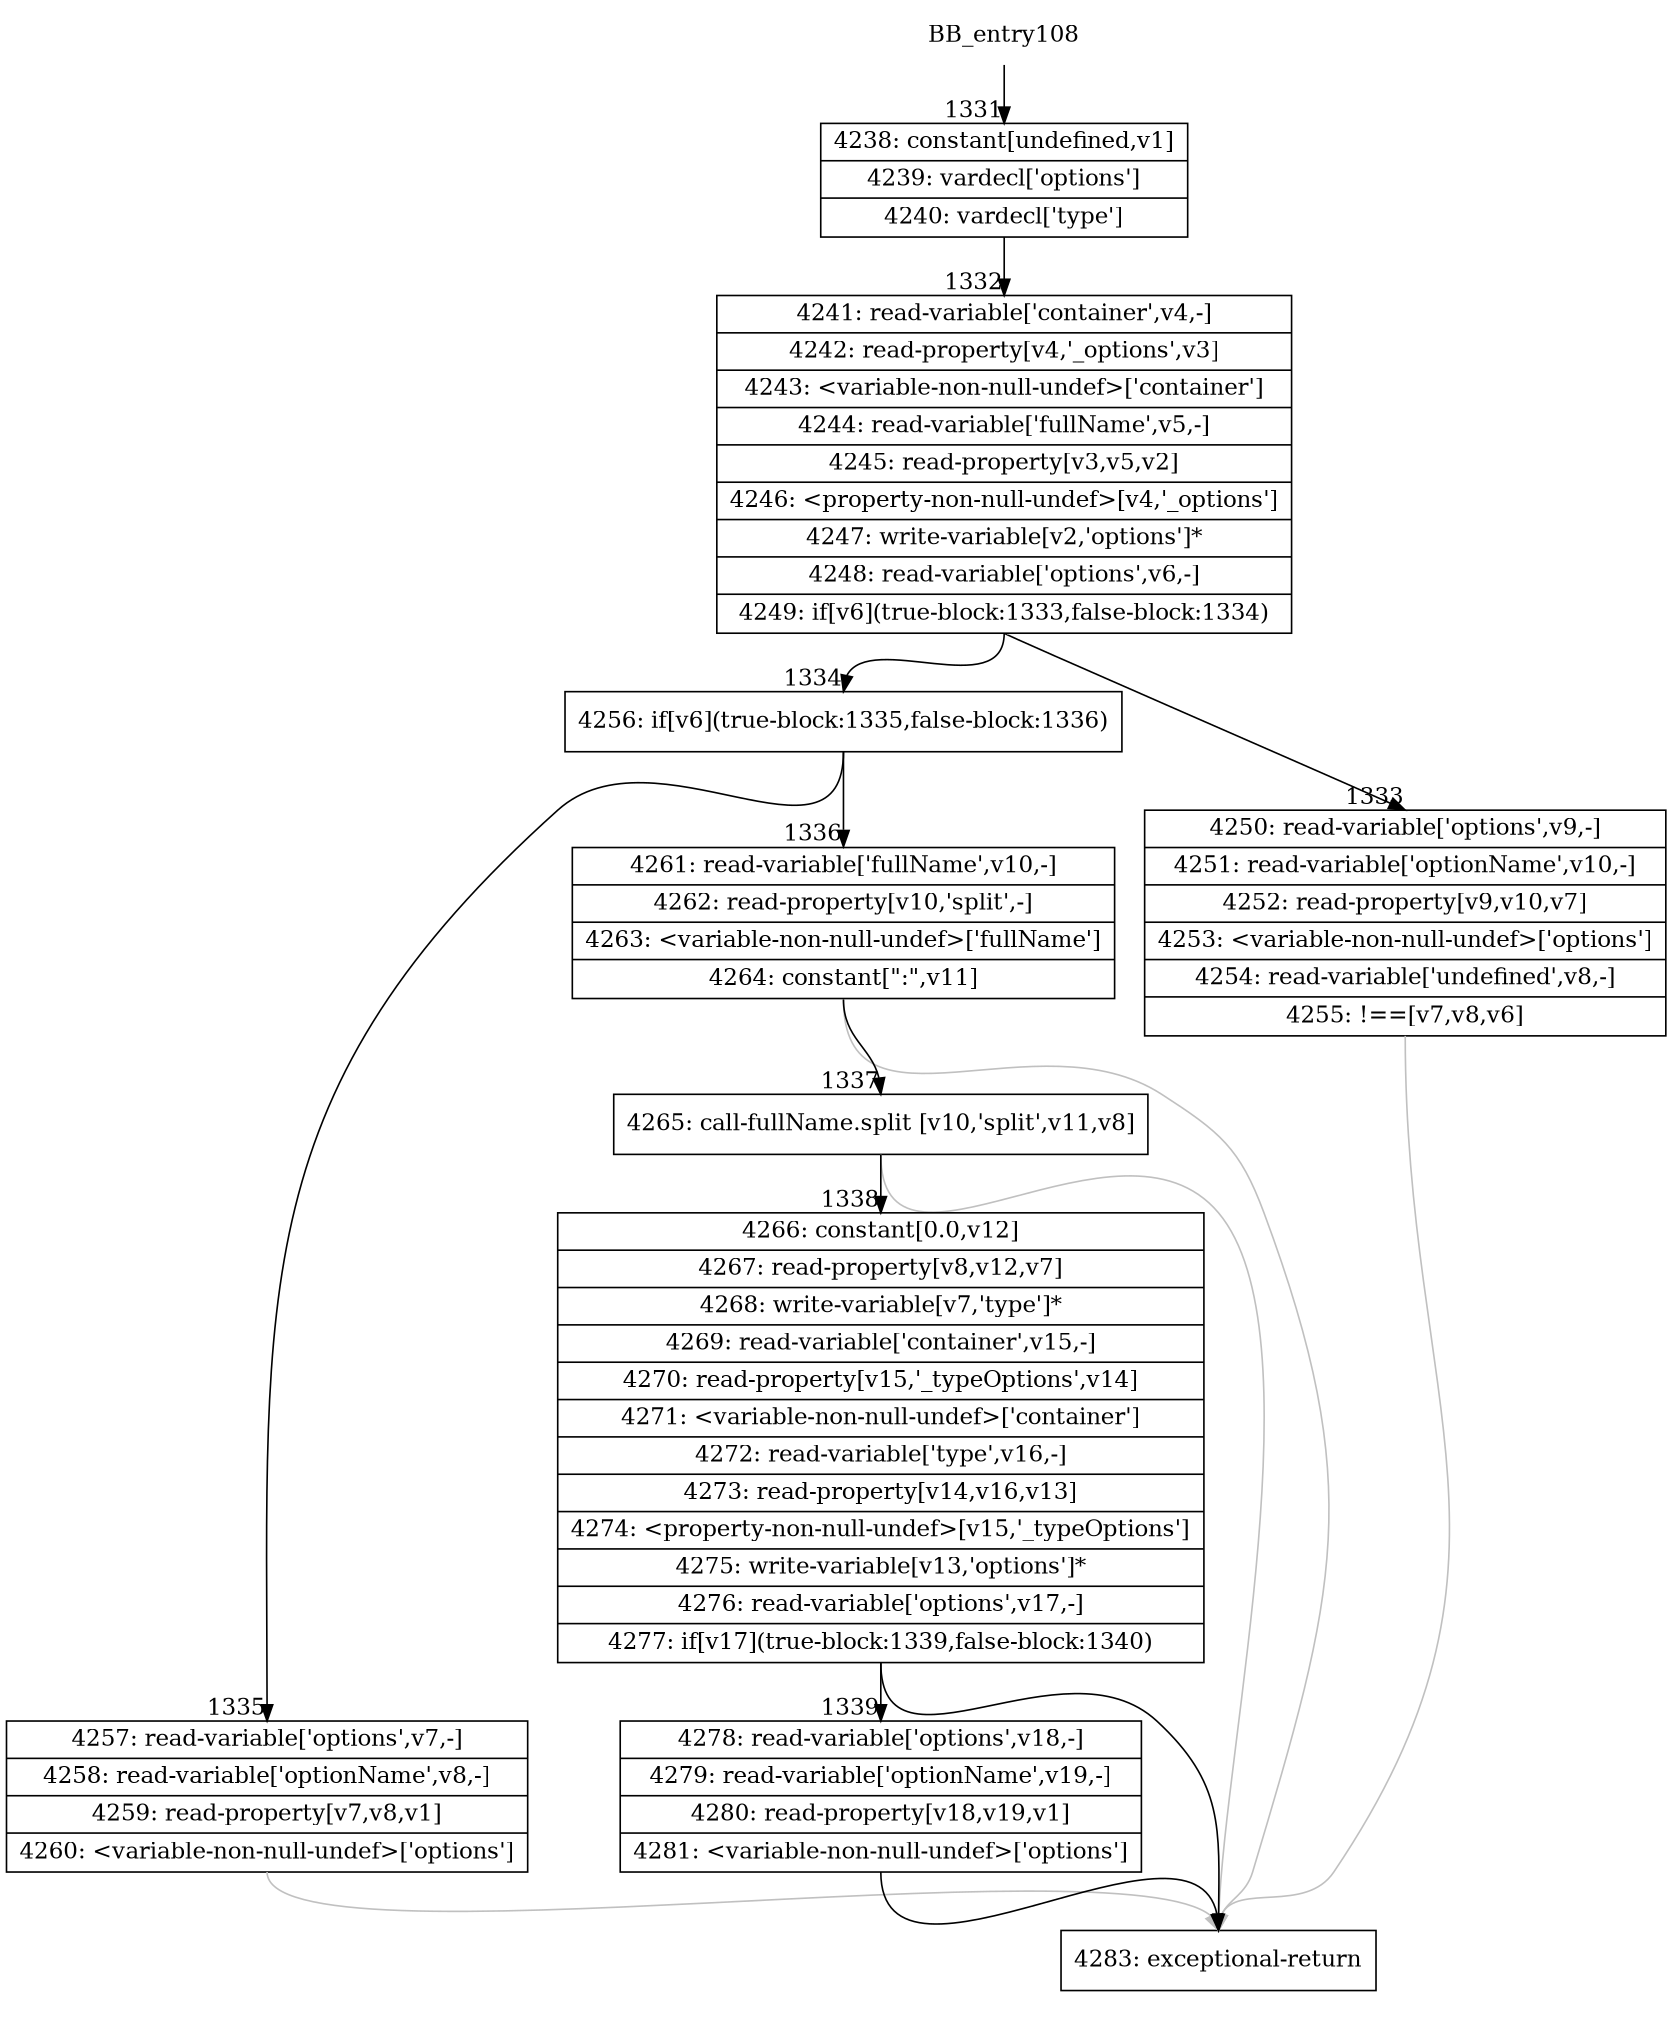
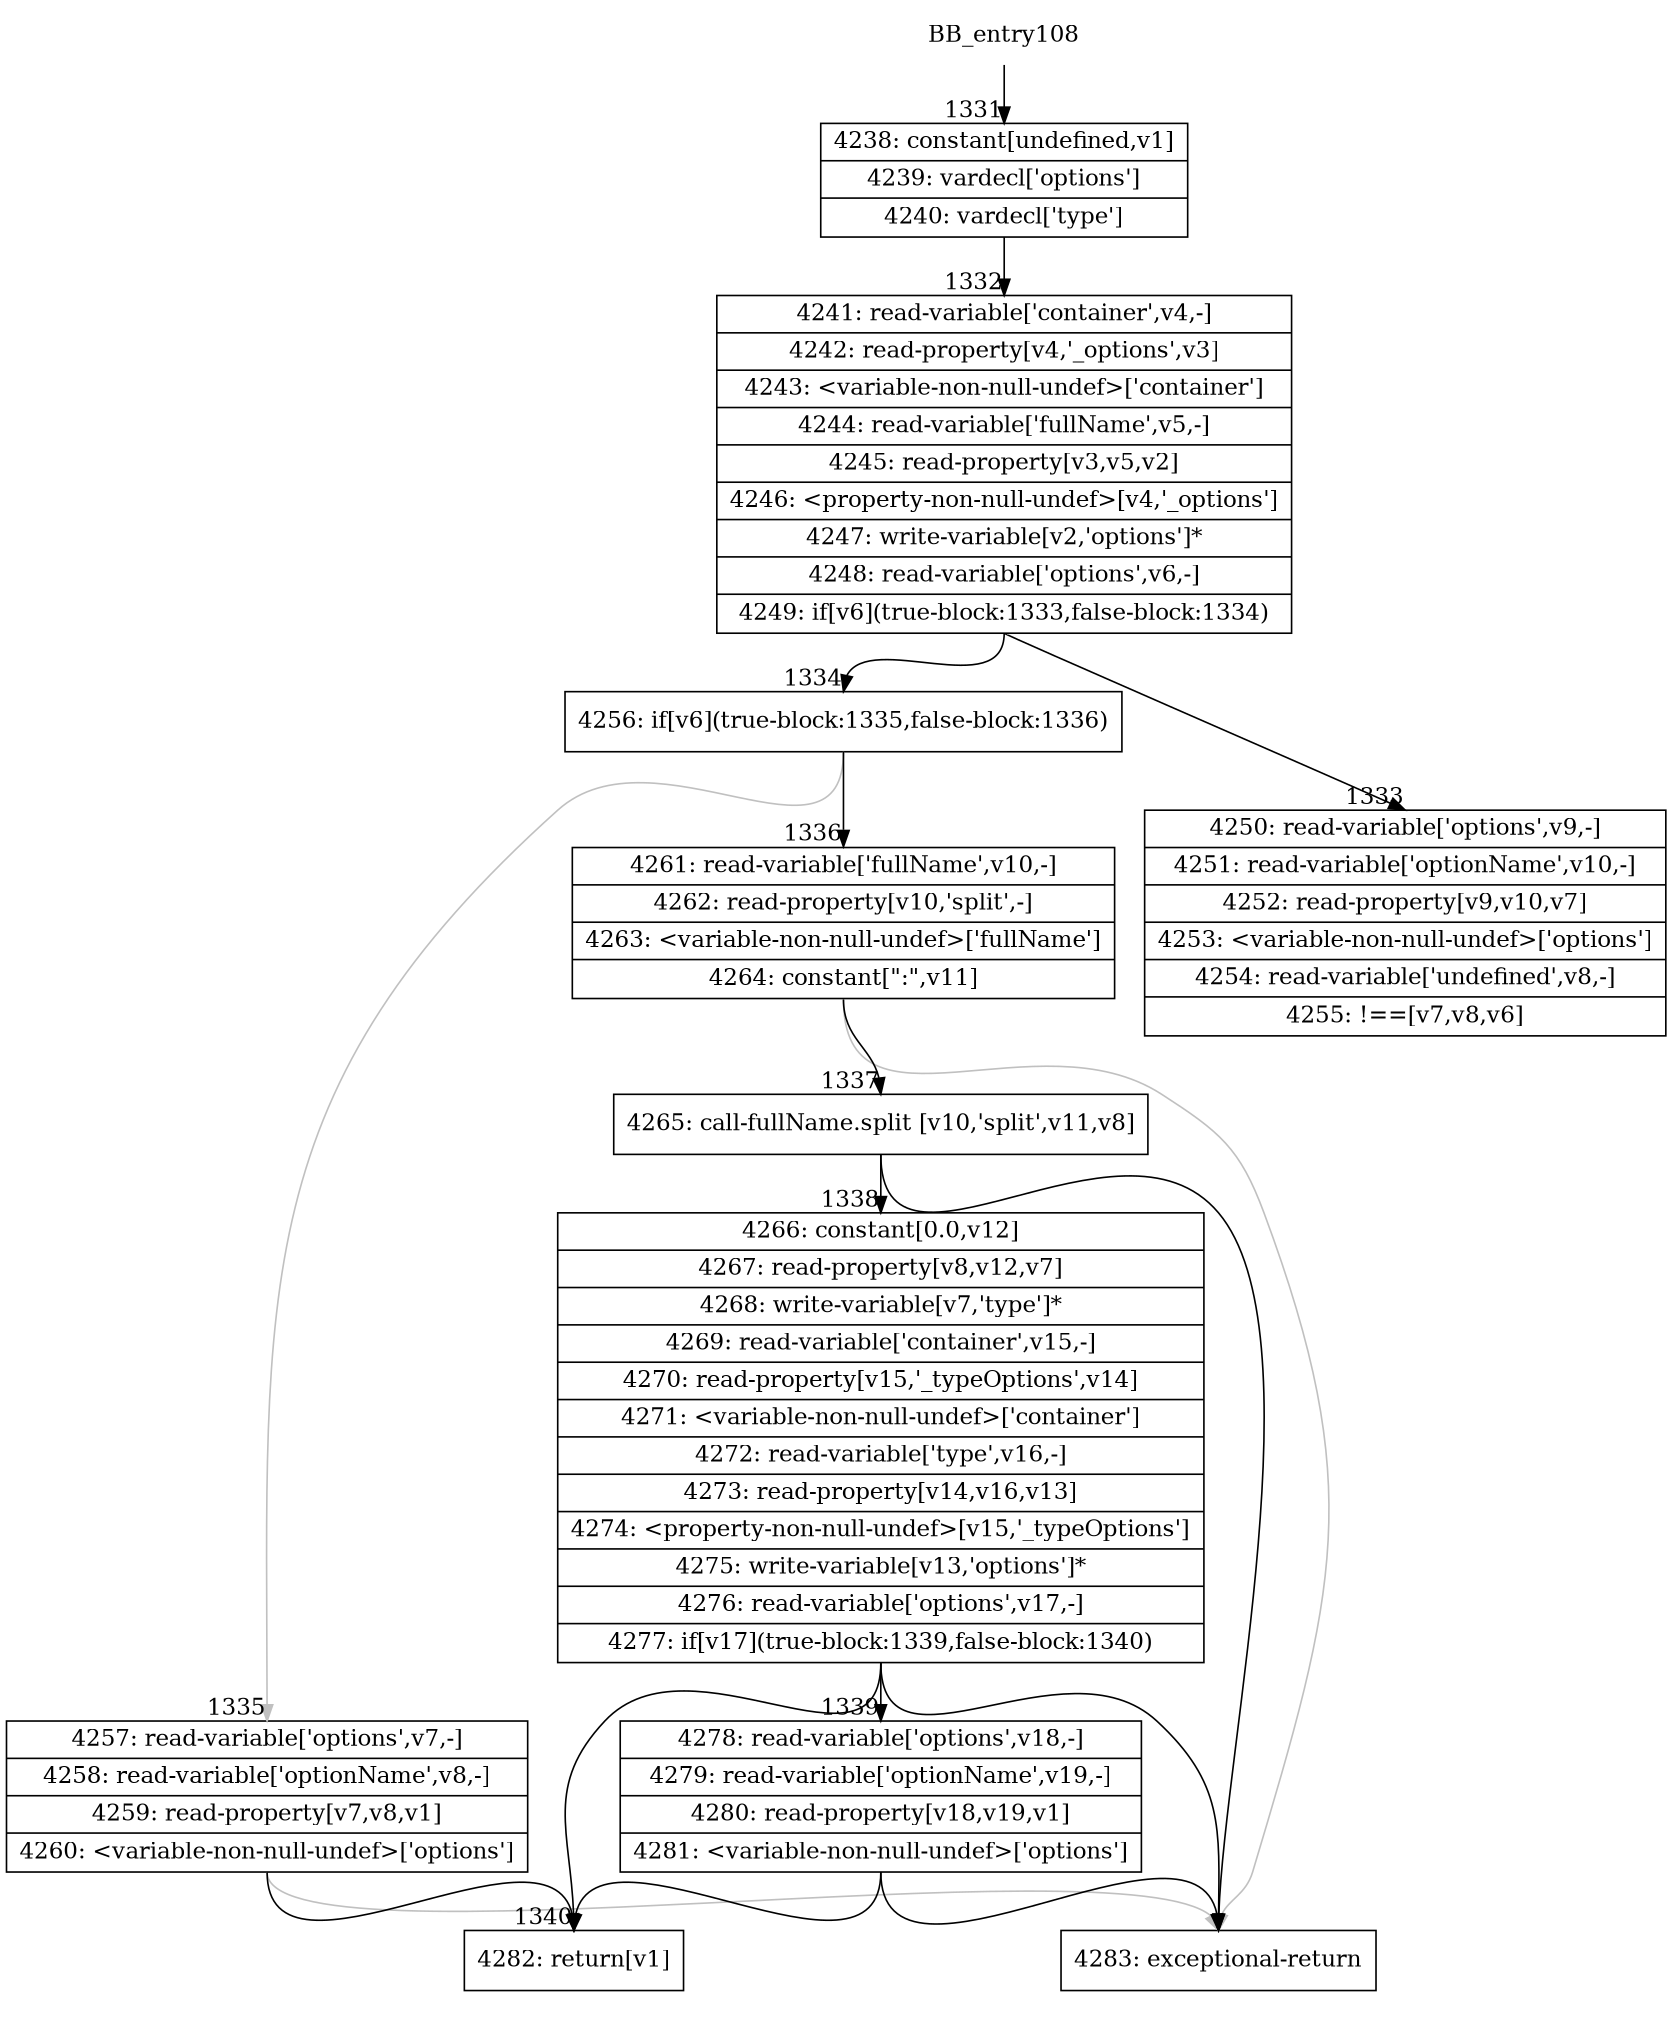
(352, 1063) -> (352, 1063)
(1262, 1367) -> (1262, 1367)
(1448, 1527) -> none
none -> (574, 1961)
